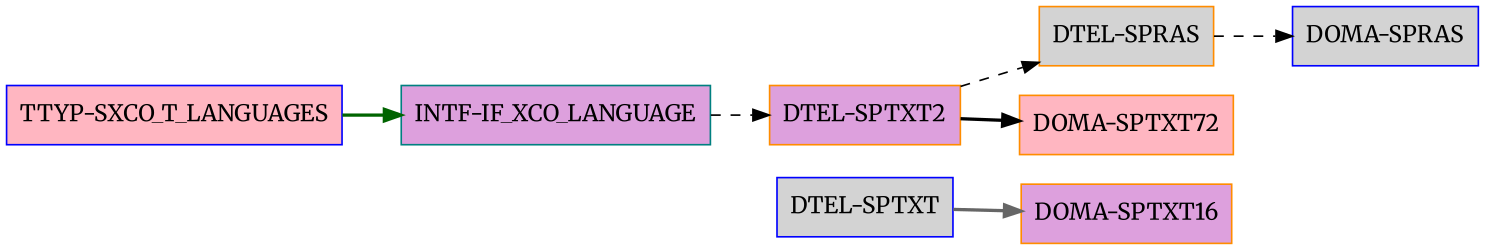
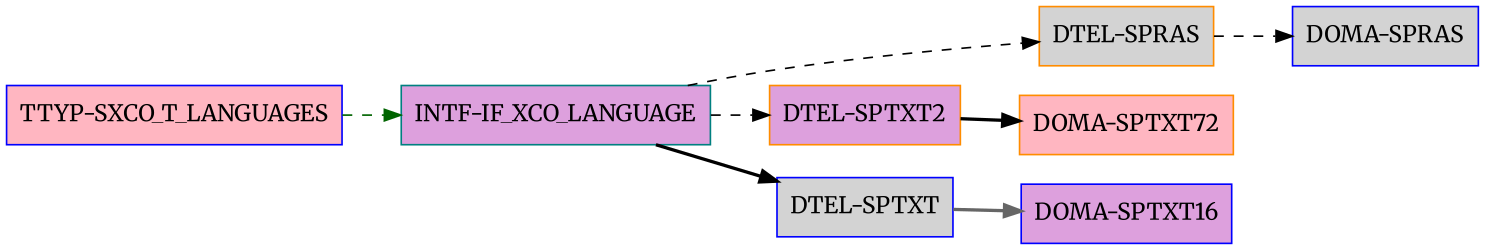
(992, 77) -> (854, 59)
(363, 115) -> (363, 115)
none -> (709, 161)
(1126, 214) -> (1126, 214)
